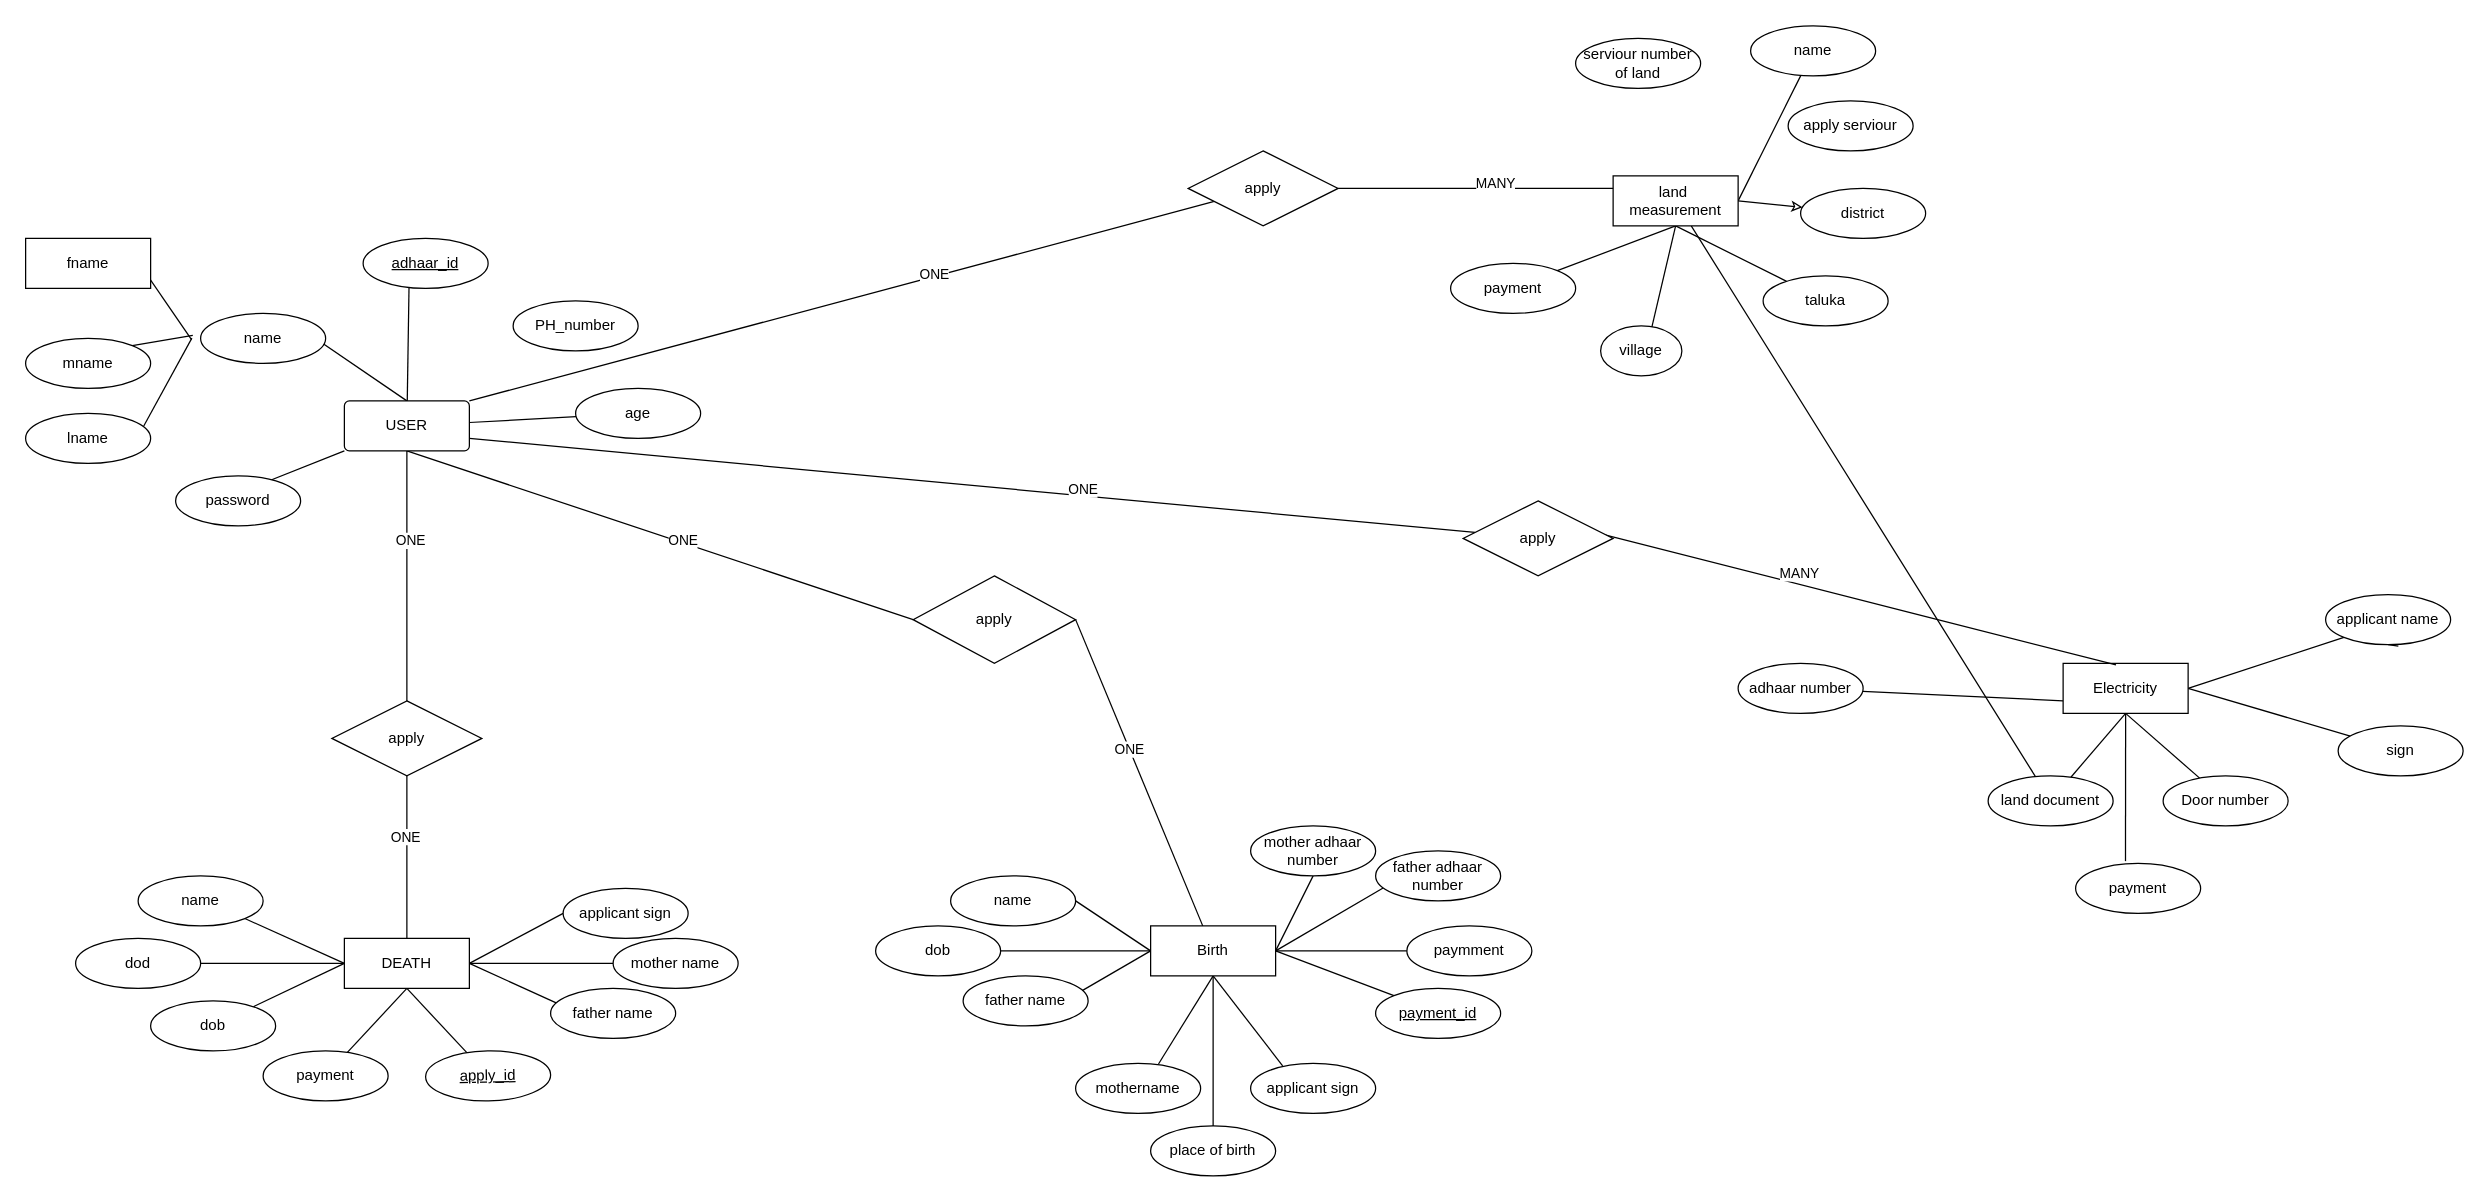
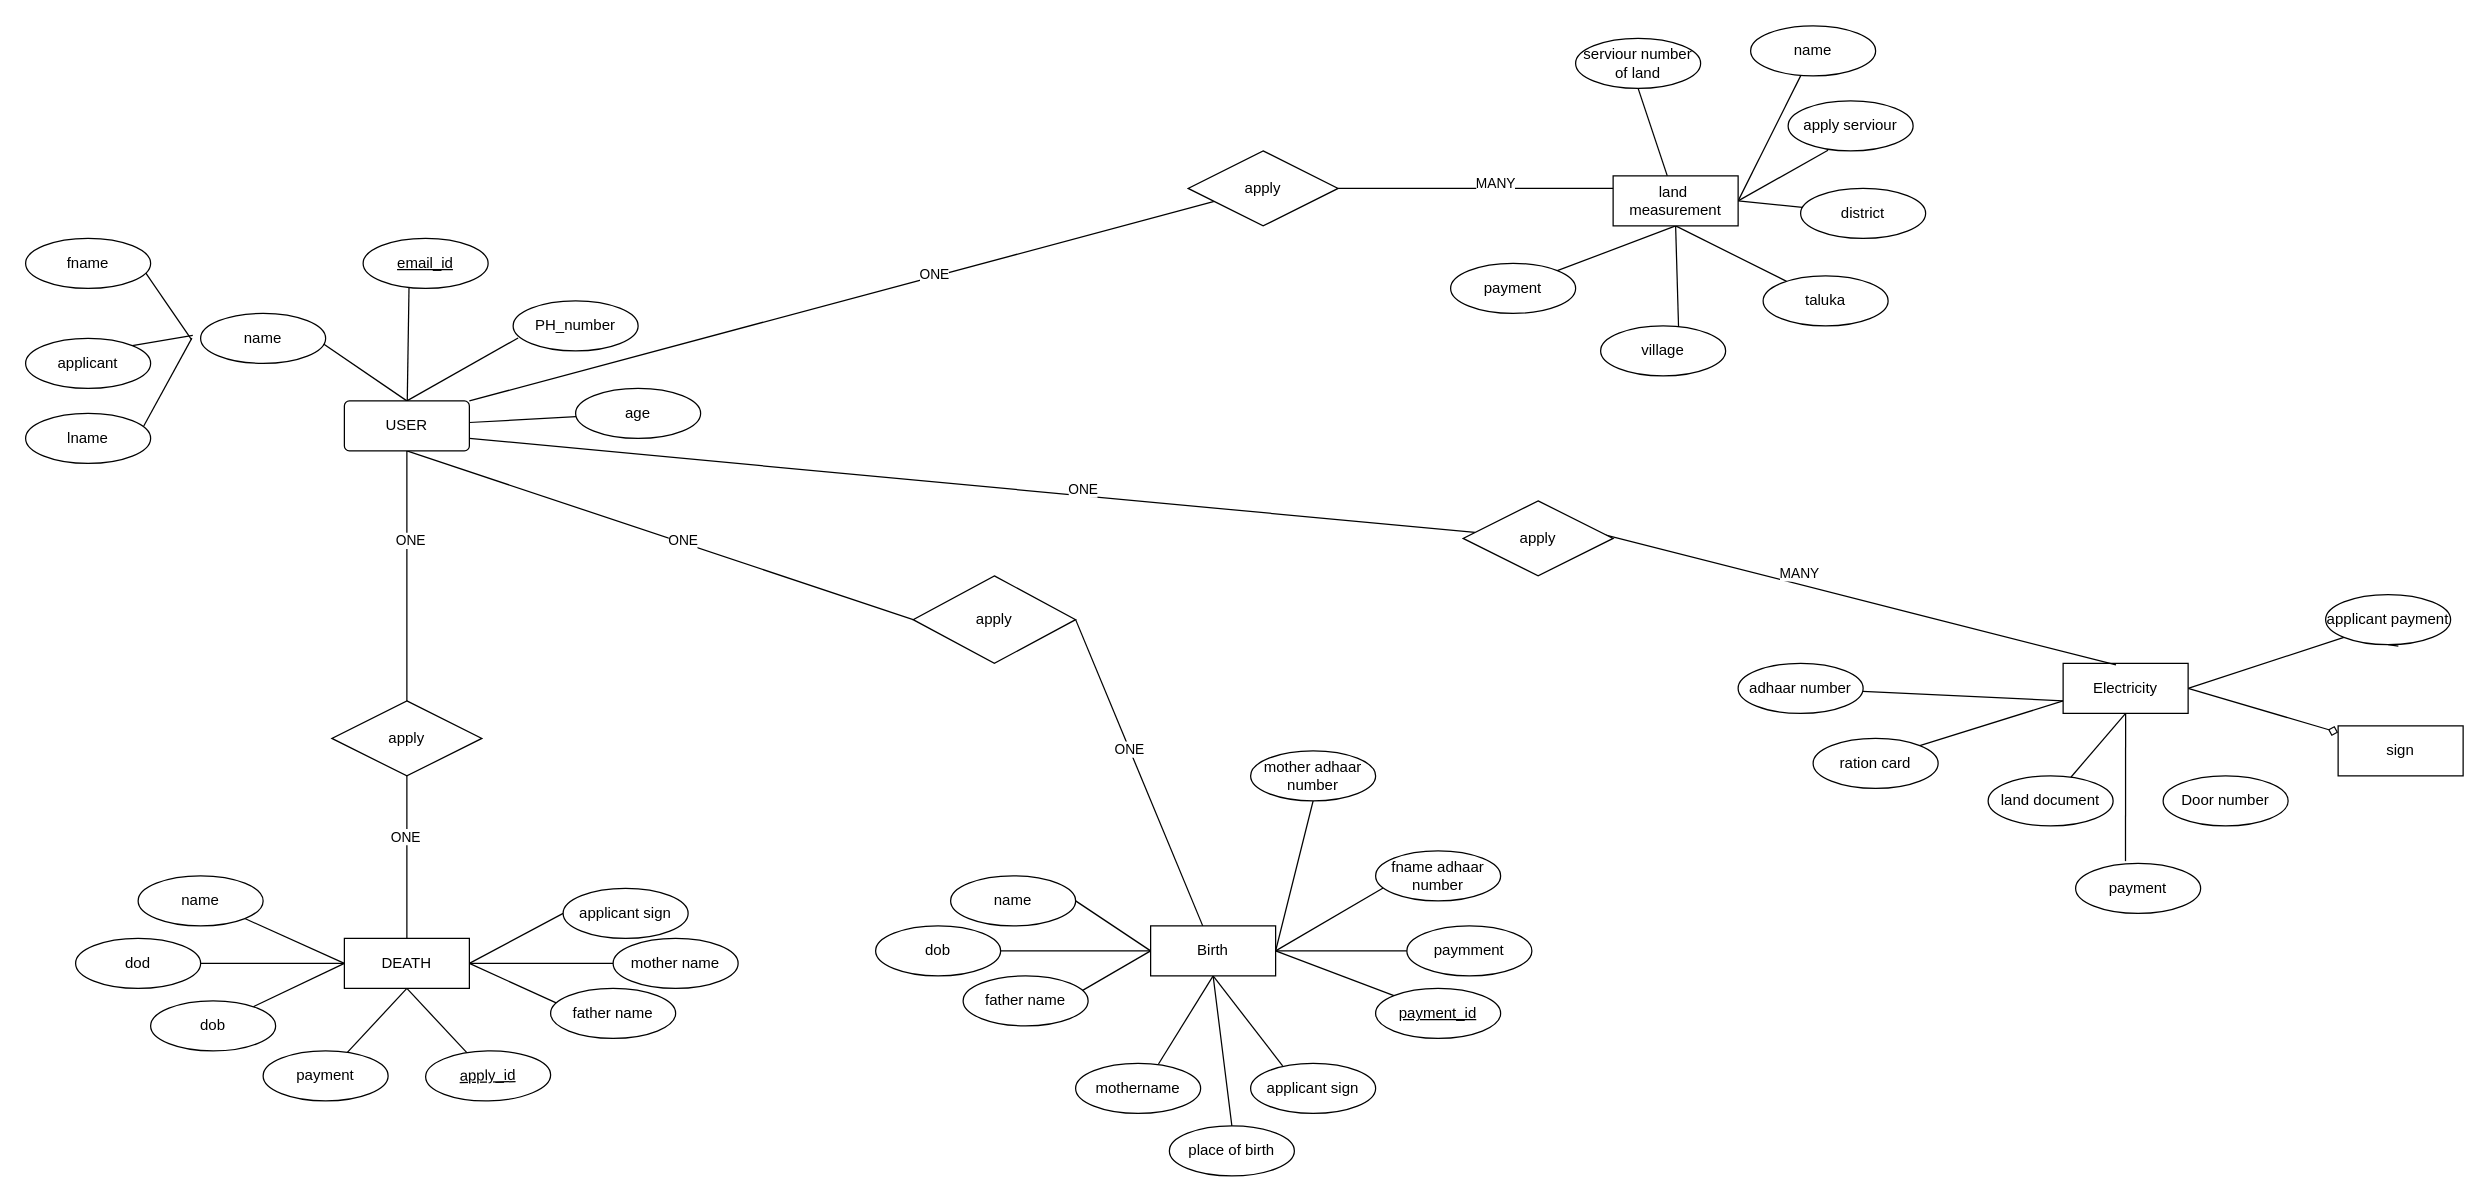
none -> (1784, 175)
(1793, 206) -> (1796, 206)
(88, 263) -> (88, 263)
(426, 263) -> (426, 263)
(1641, 351) -> (1663, 351)
(88, 363) -> (88, 363)
none -> (462, 369)
(306, 466) -> none
(238, 501) -> none
(1863, 501) -> (1653, 132)
(2388, 619) -> (2388, 619)
none -> (1991, 723)
(2339, 732) -> (2328, 729)
(2163, 746) -> none
(2401, 751) -> (2401, 751)
none -> (1876, 763)
(1313, 851) -> (1313, 776)
(1438, 876) -> (1438, 876)
(1213, 1151) -> (1232, 1151)
